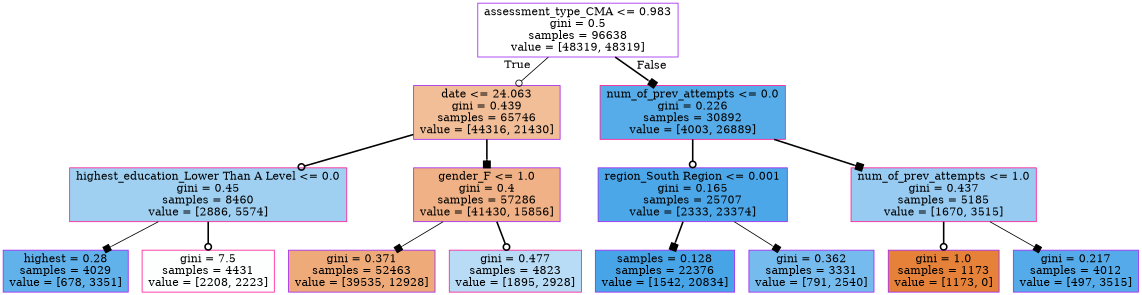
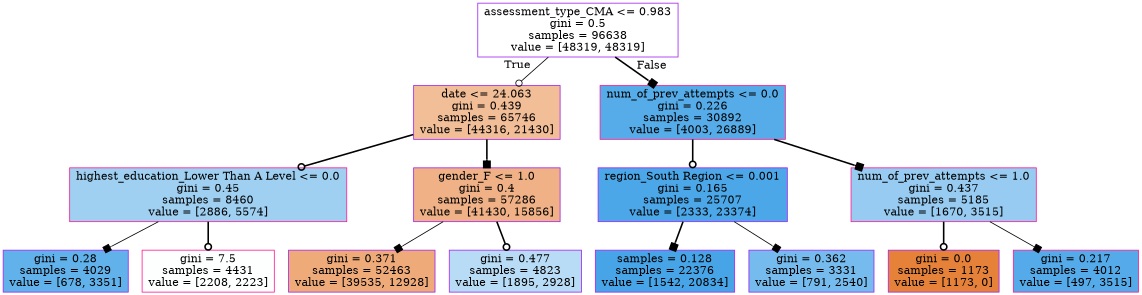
(66, 271) -> (66, 271)
(515, 271) -> (515, 271)
(944, 271) -> (944, 271)
(1076, 271) -> (1076, 271)
